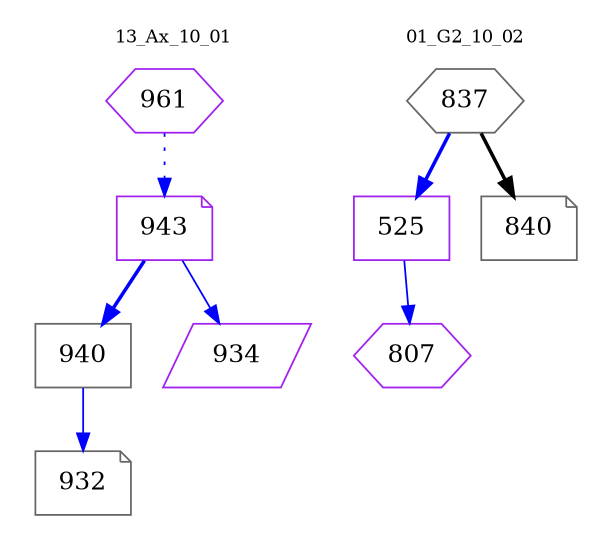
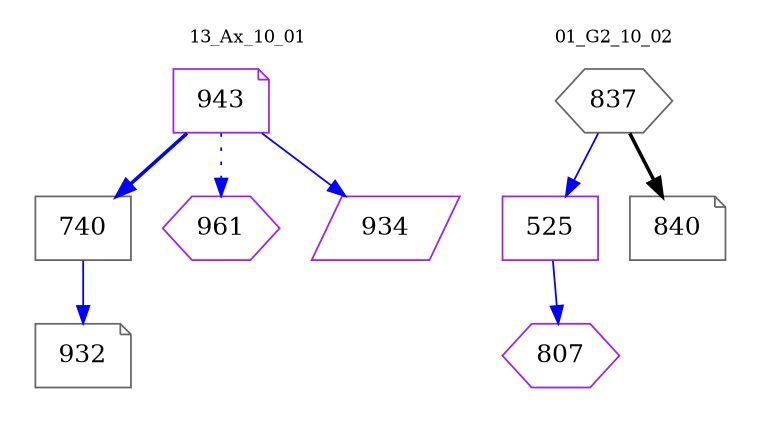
(165, 156) -> (221, 156)
(438, 157) -> (586, 157)
(83, 356) -> (83, 228)
